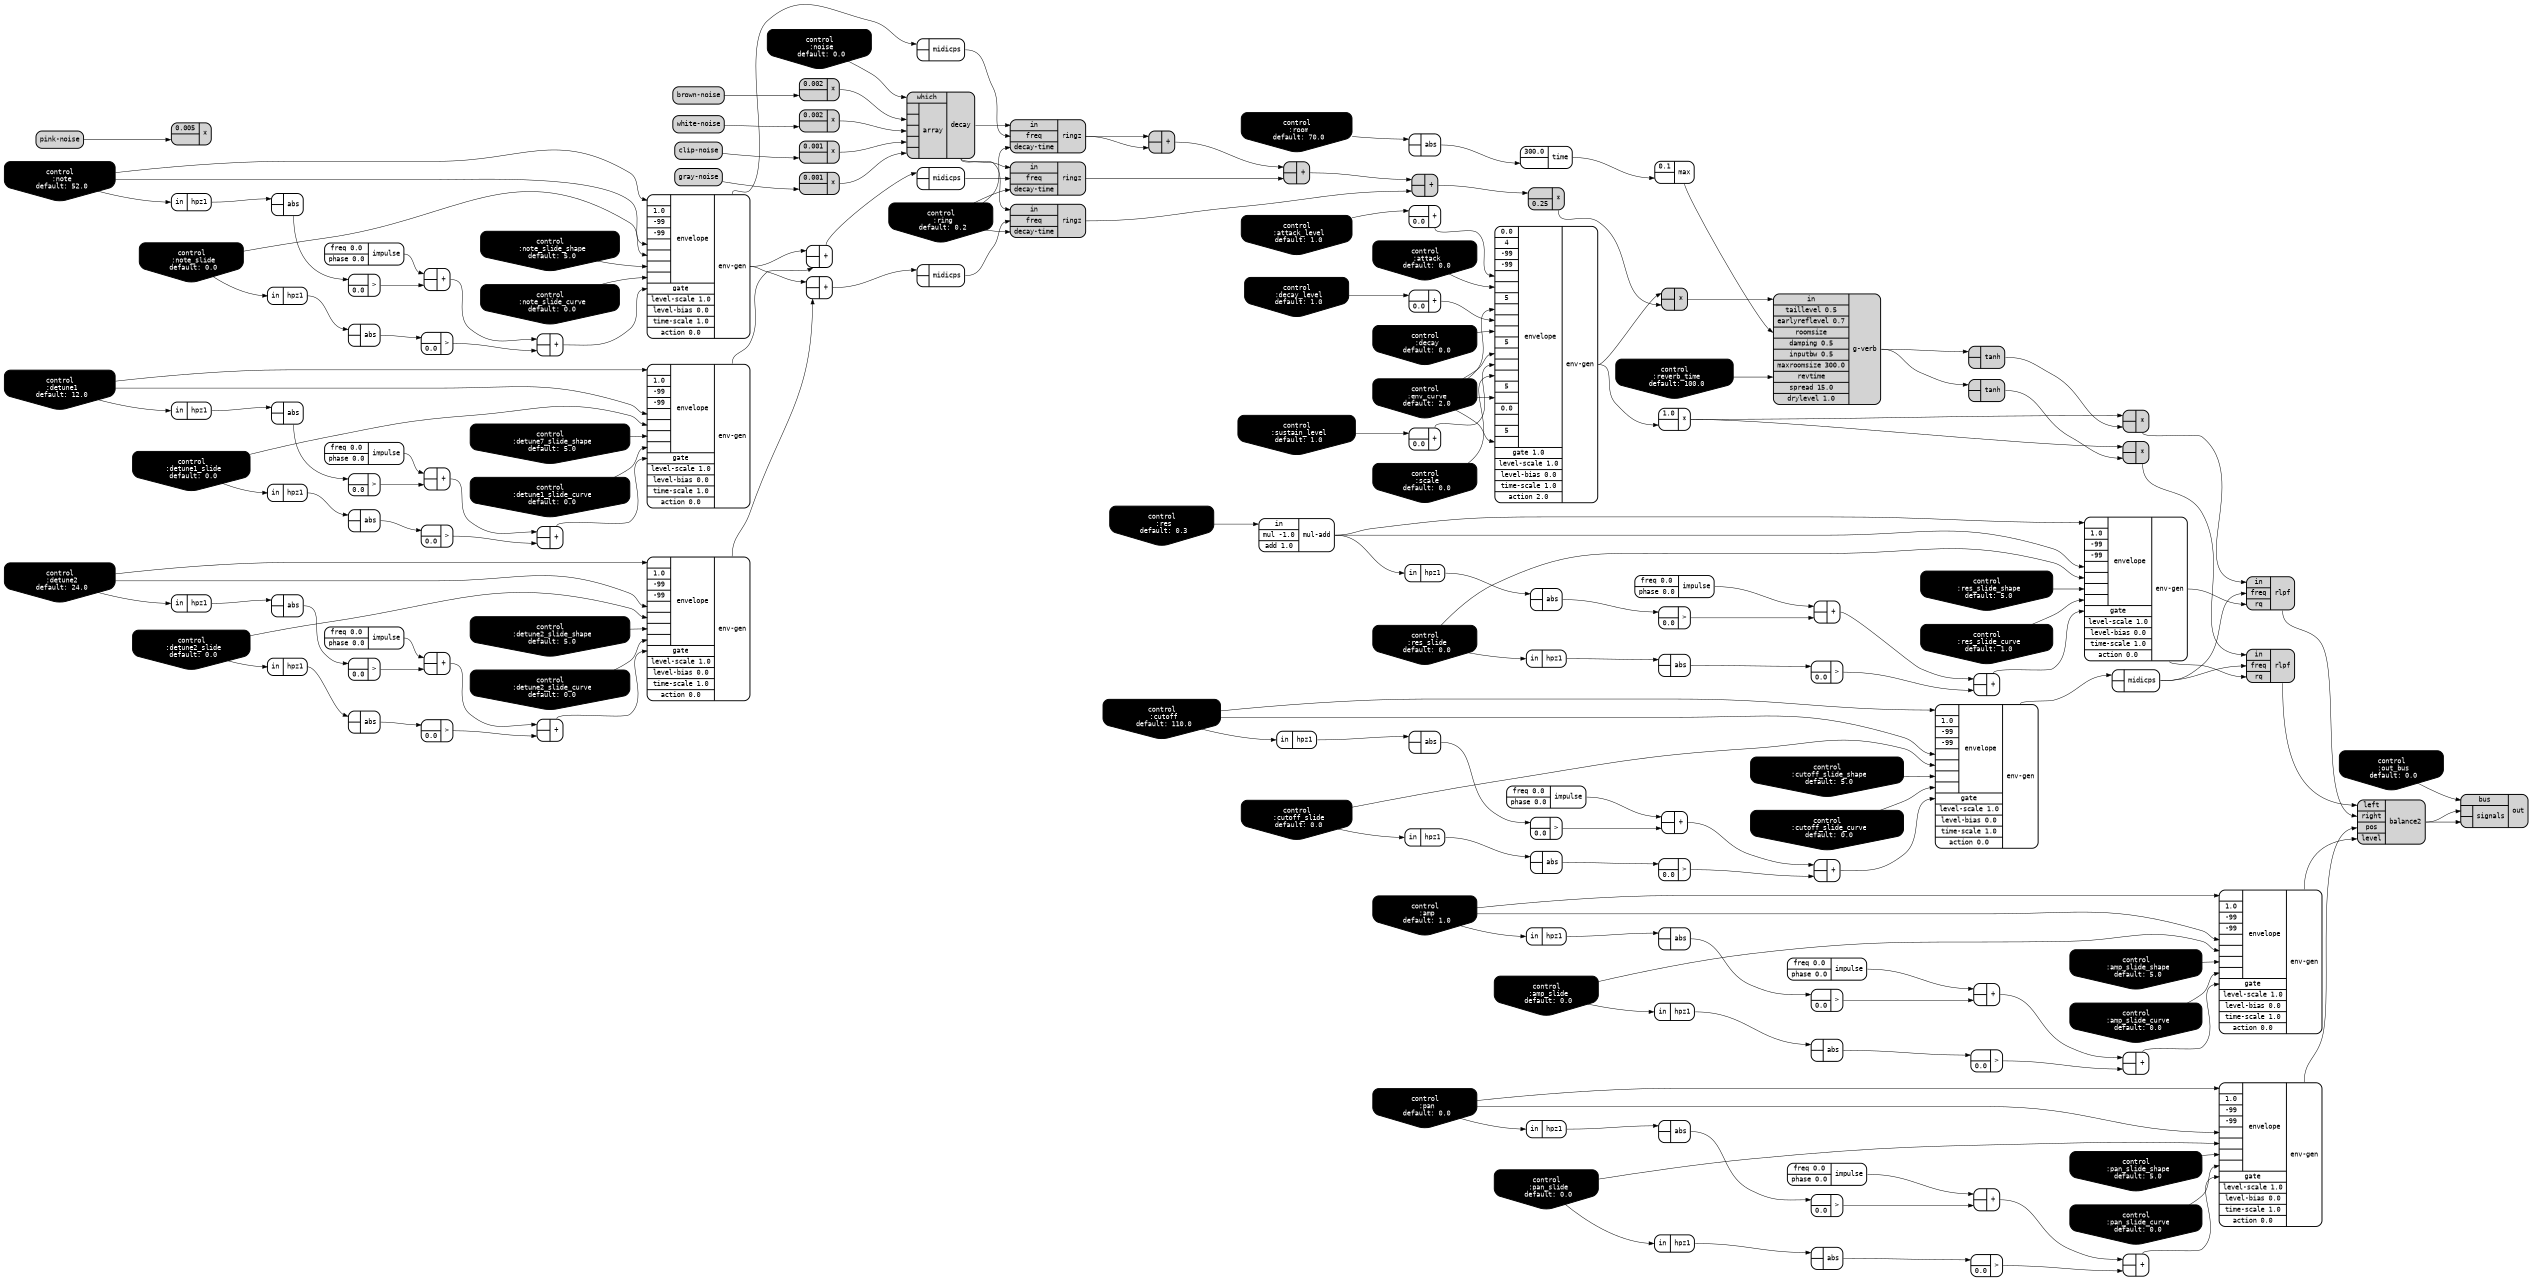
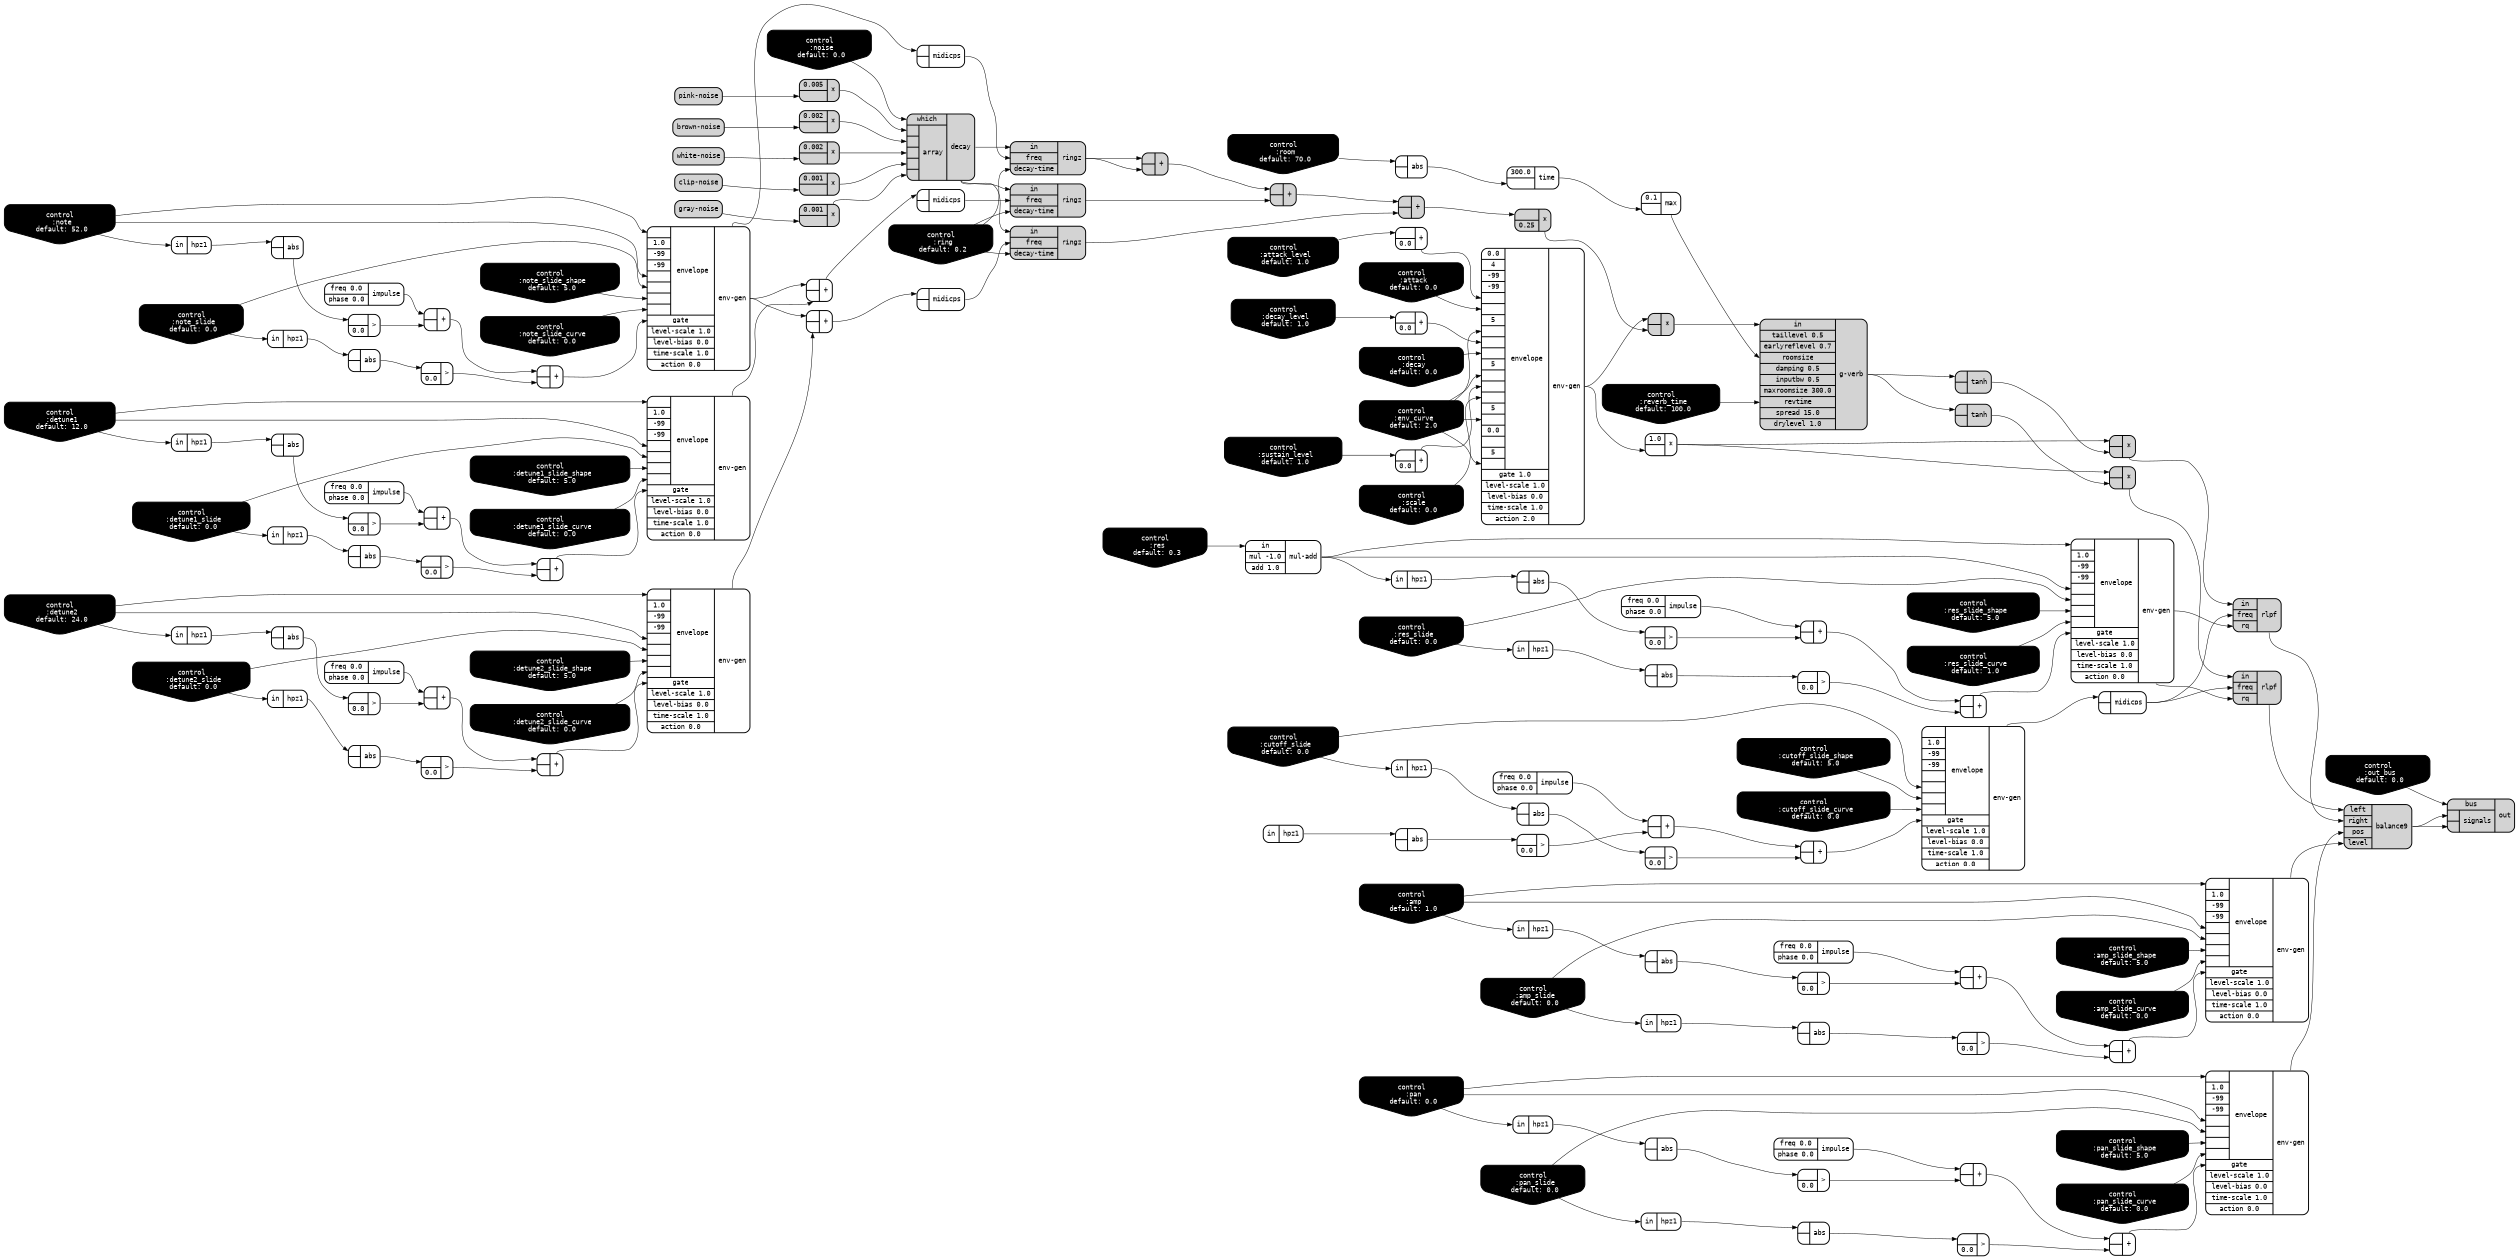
none -> (873, 107)
(550, 442) -> (550, 474)
(1162, 717) -> none
(2405, 822) -> (2392, 826)
